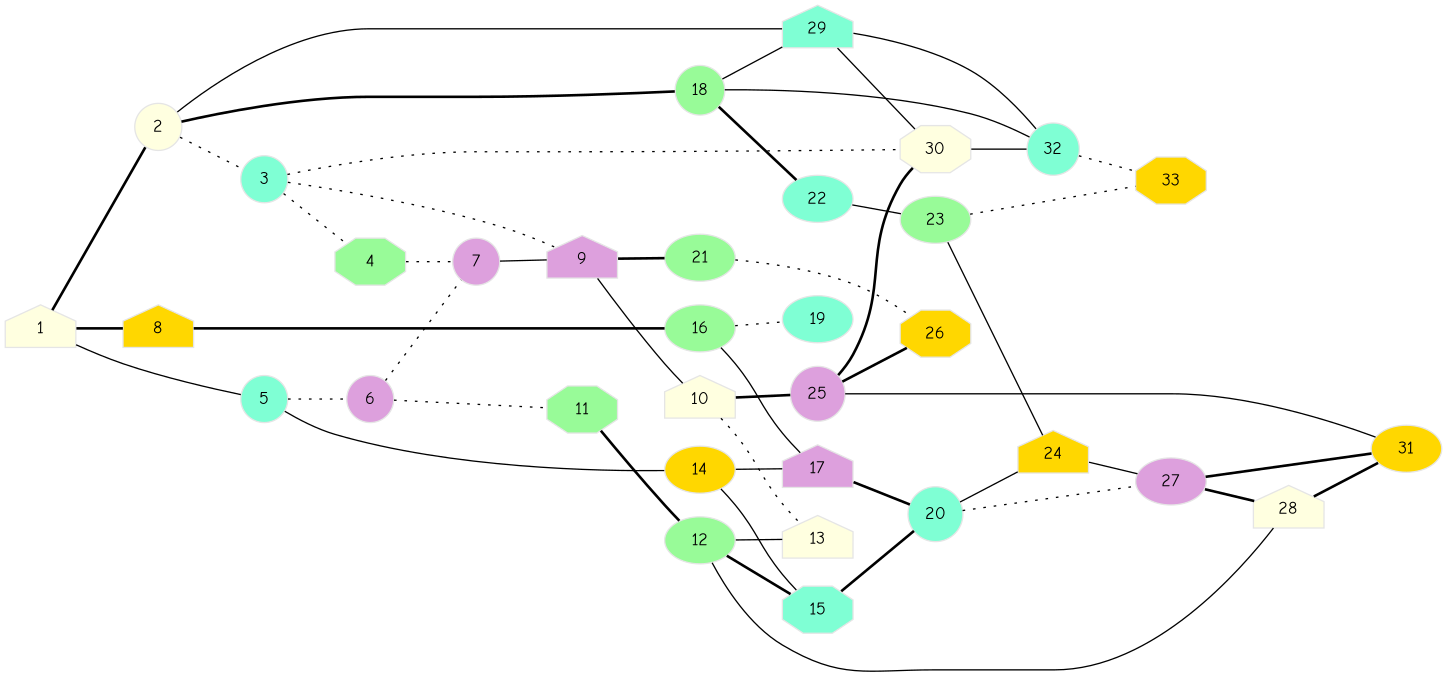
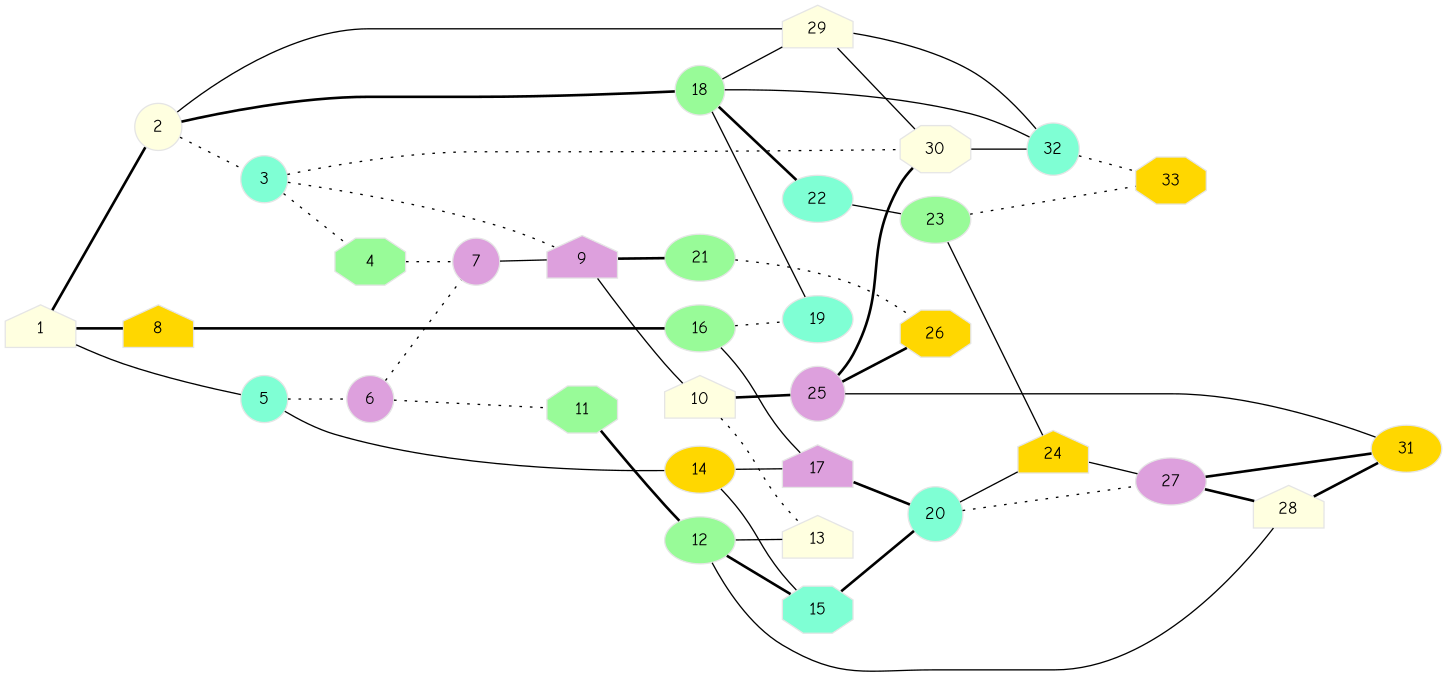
(818, 29) -> (818, 29)
none -> (759, 204)
